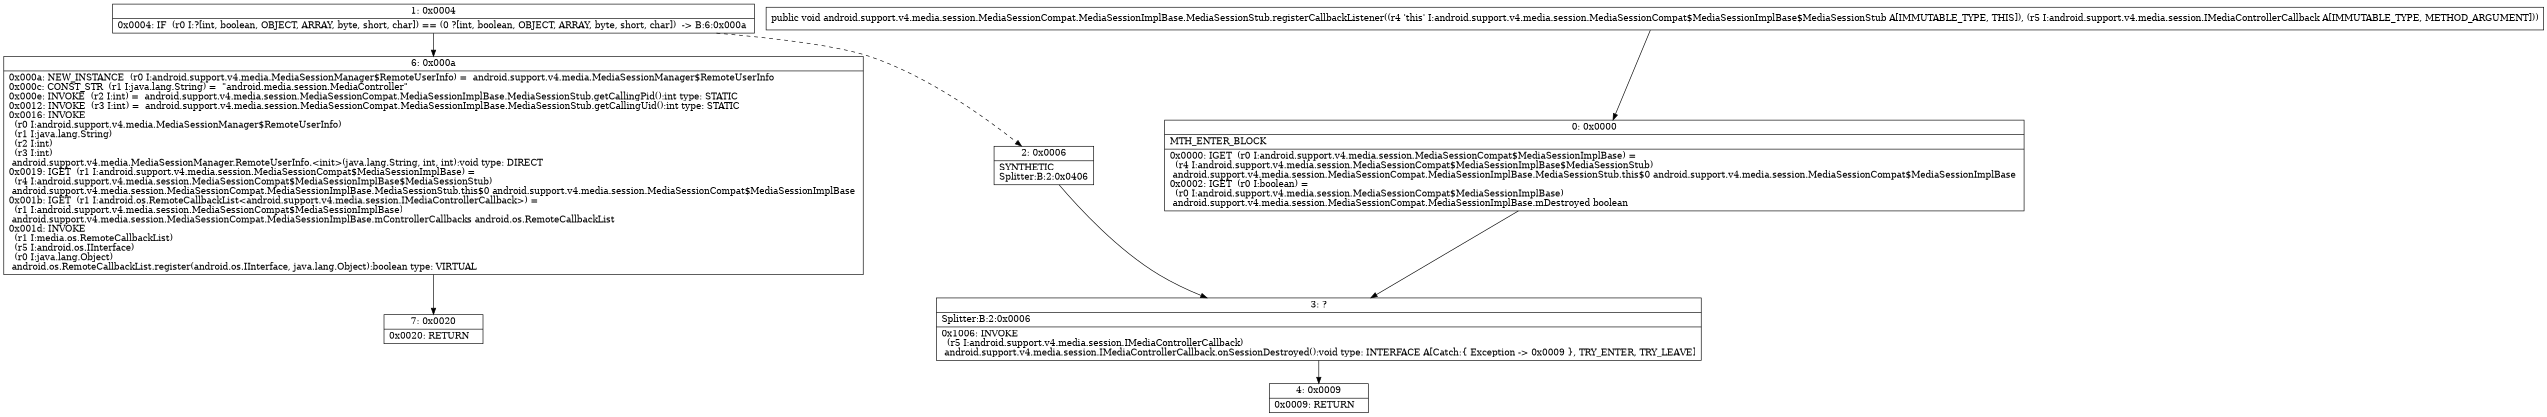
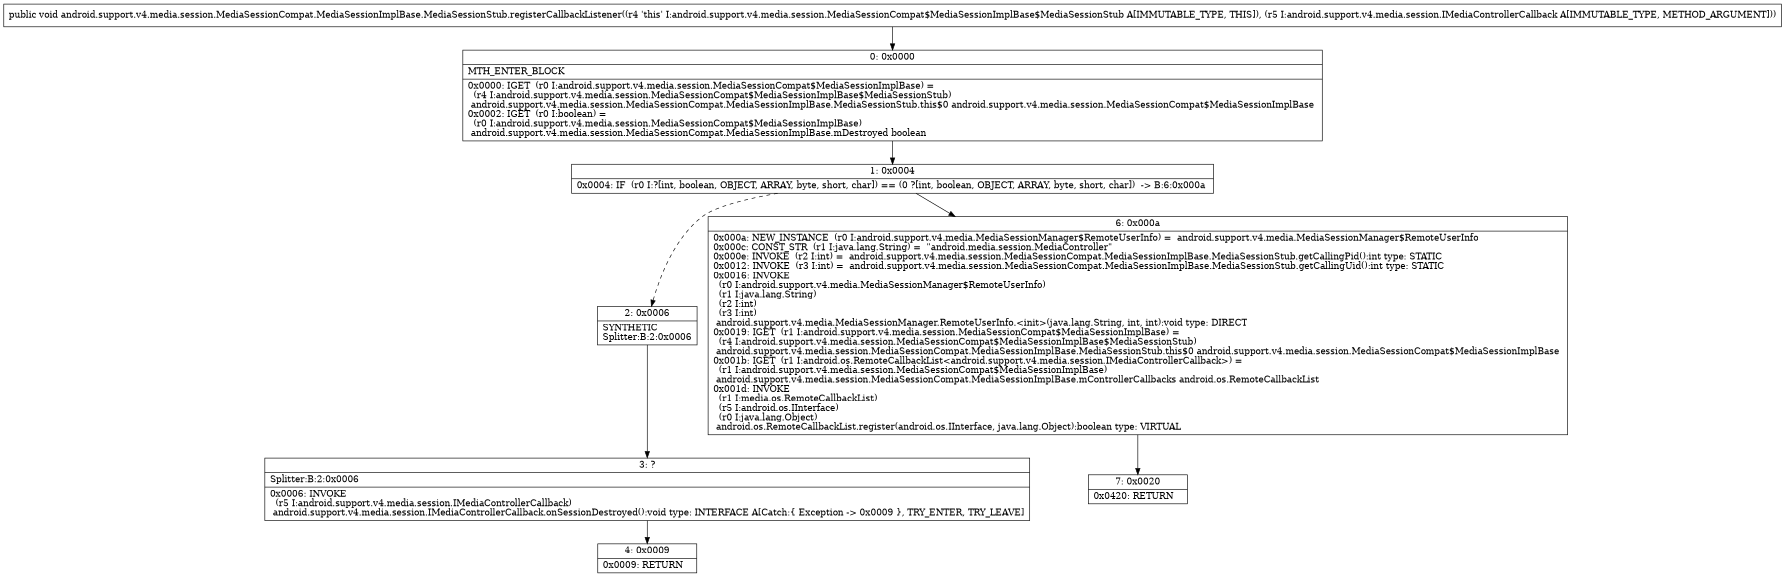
(1044, 177) -> (647, 337)
(1447, 253) -> (893, 149)
(983, 334) -> (311, 494)
(434, 336) -> (1138, 496)
